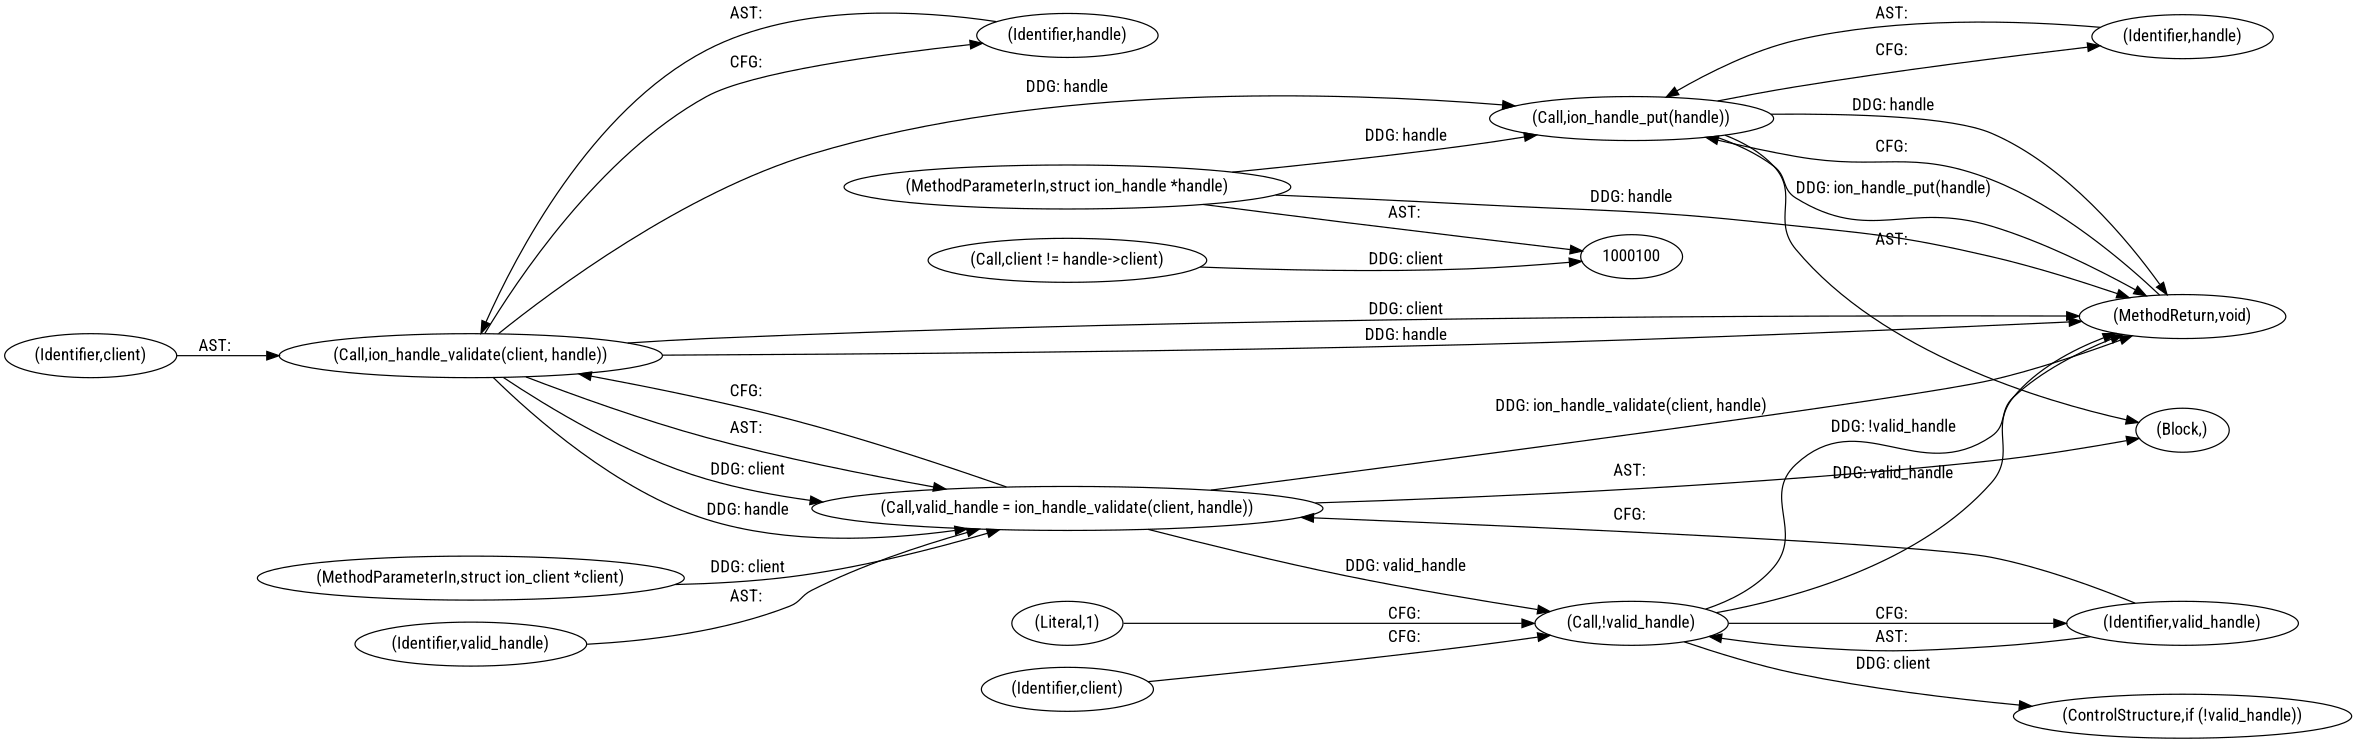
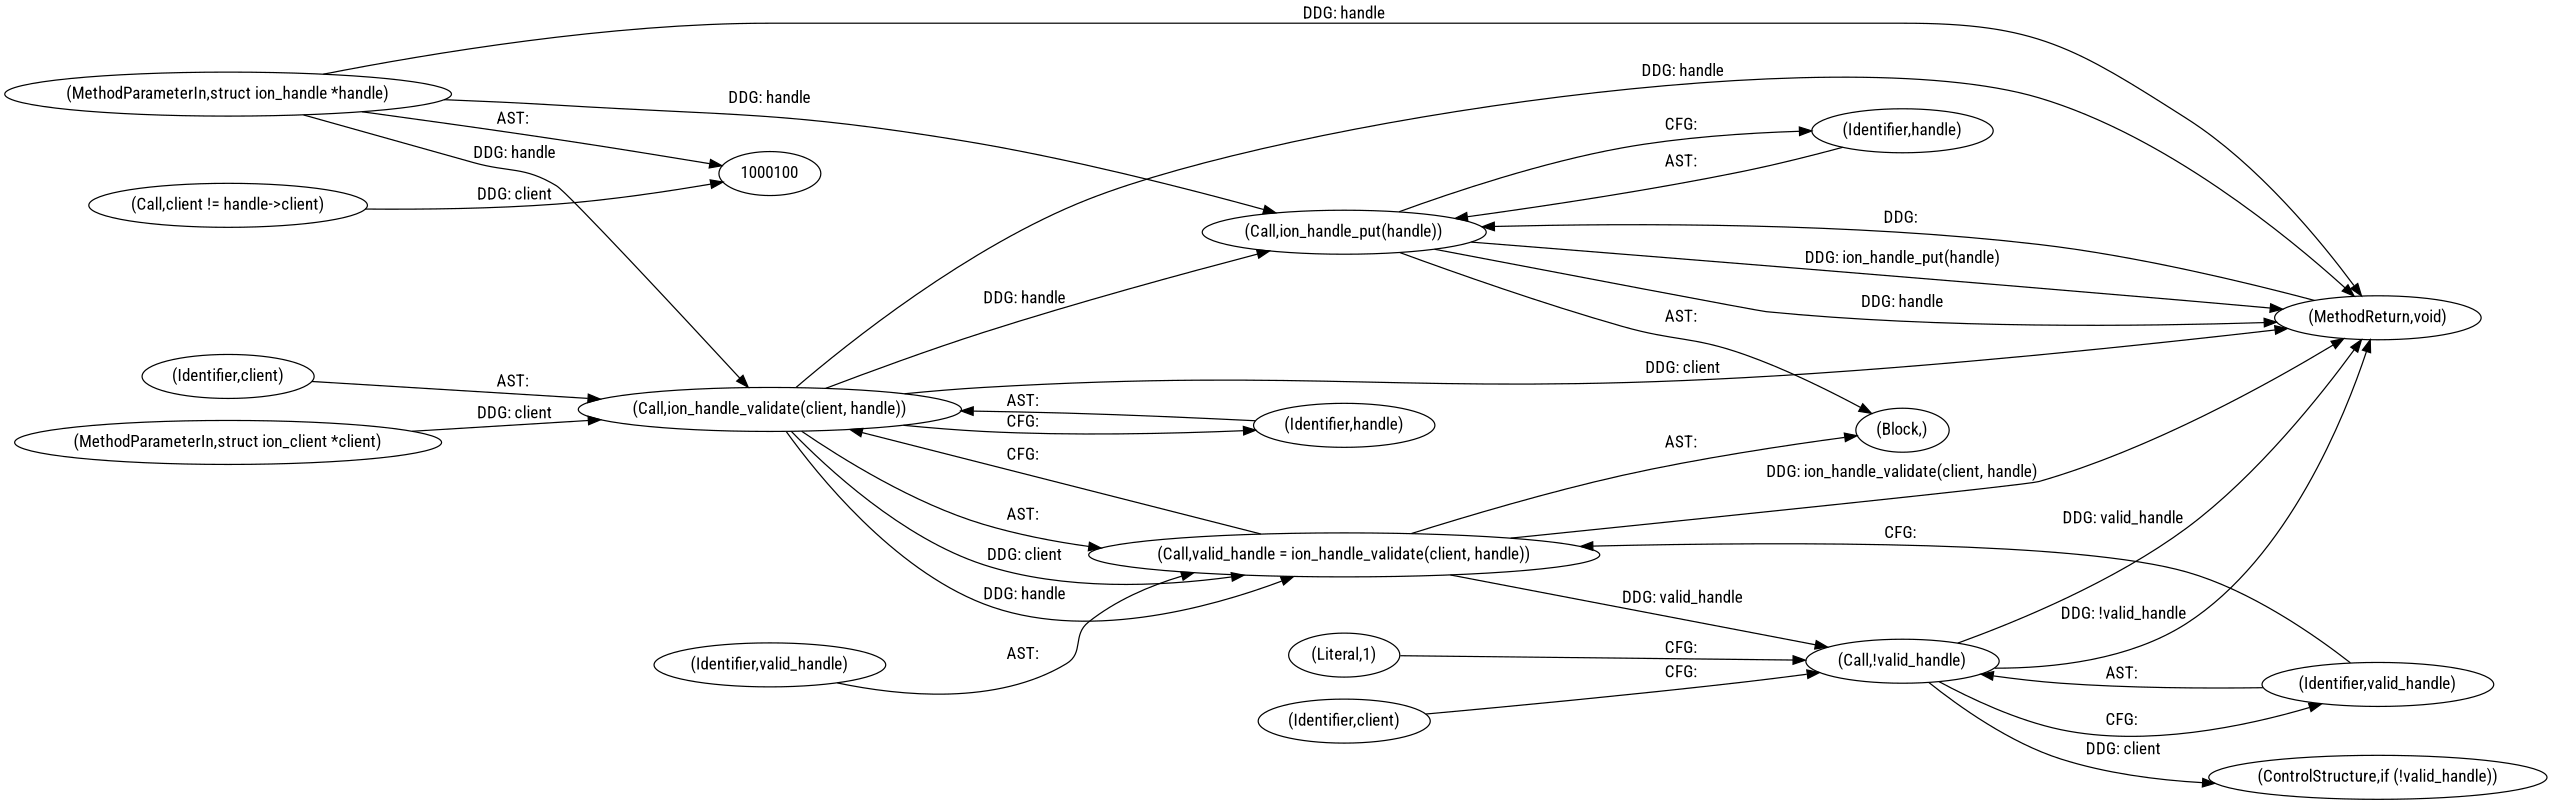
(1894, 147) -> (1903, 218)
none -> (557, 187)
(833, 570) -> (500, 426)
